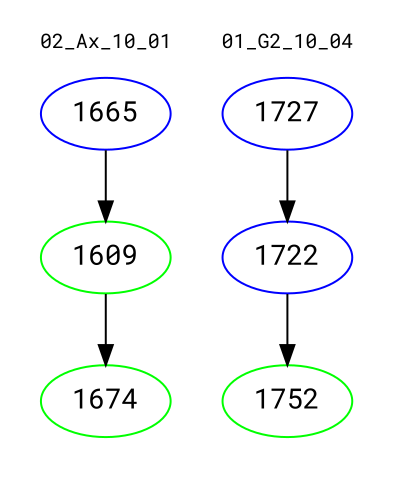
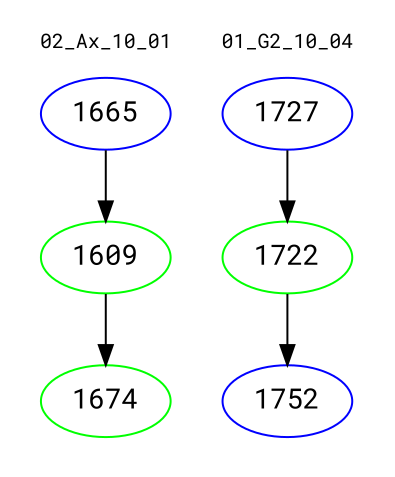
(287, 257) -> (287, 257)
(287, 401) -> (287, 401)
